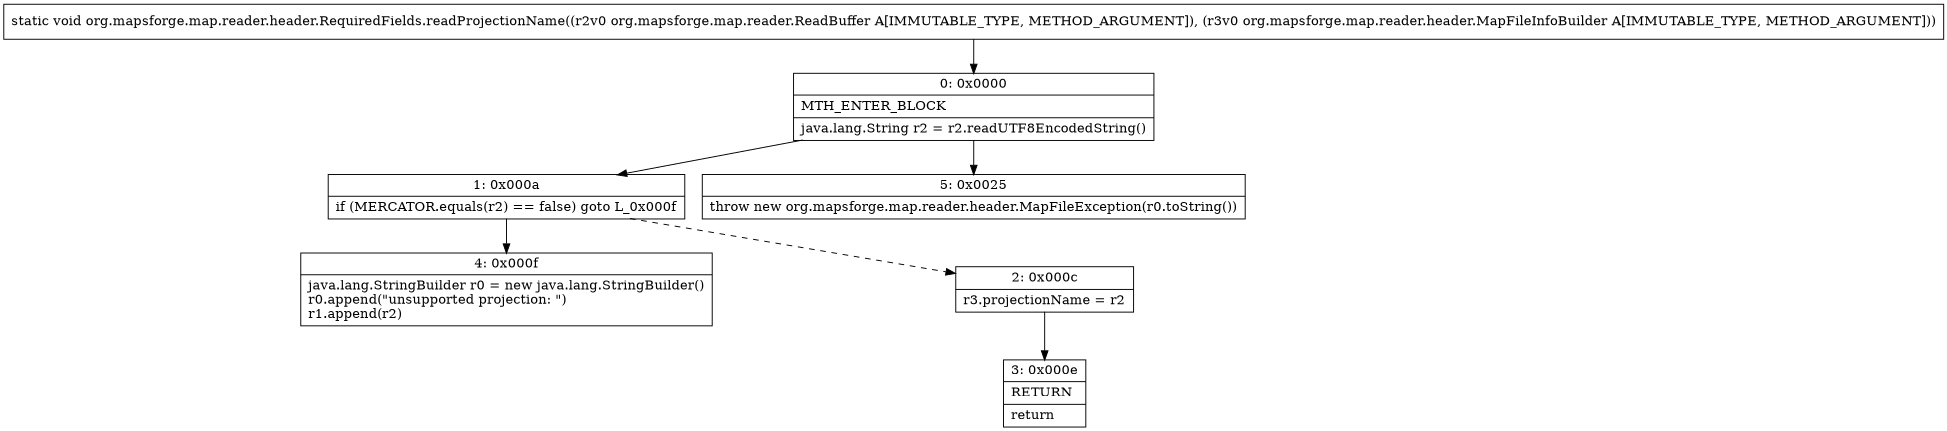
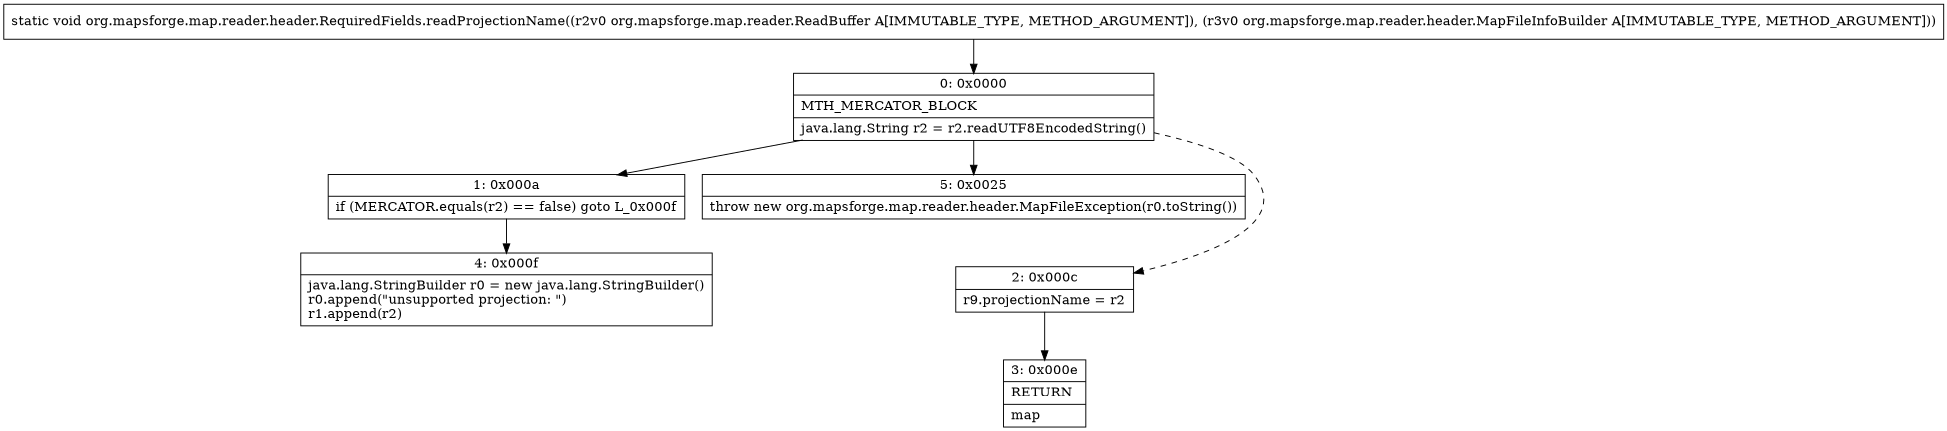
(874, 106) -> (890, 106)
(788, 245) -> (1263, 205)
(1045, 300) -> (1045, 300)
(1033, 415) -> (1026, 415)
